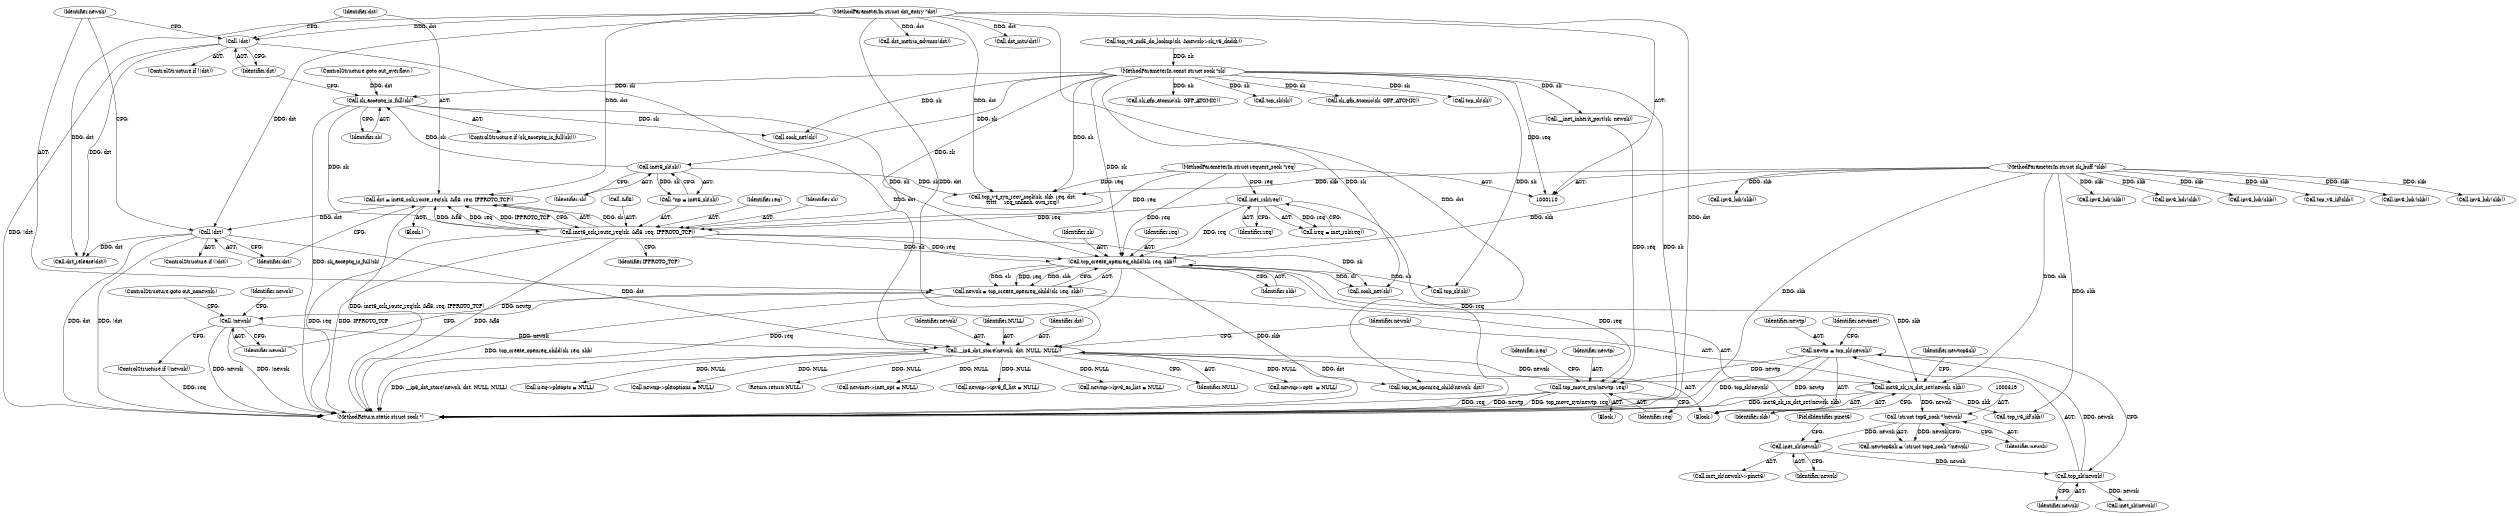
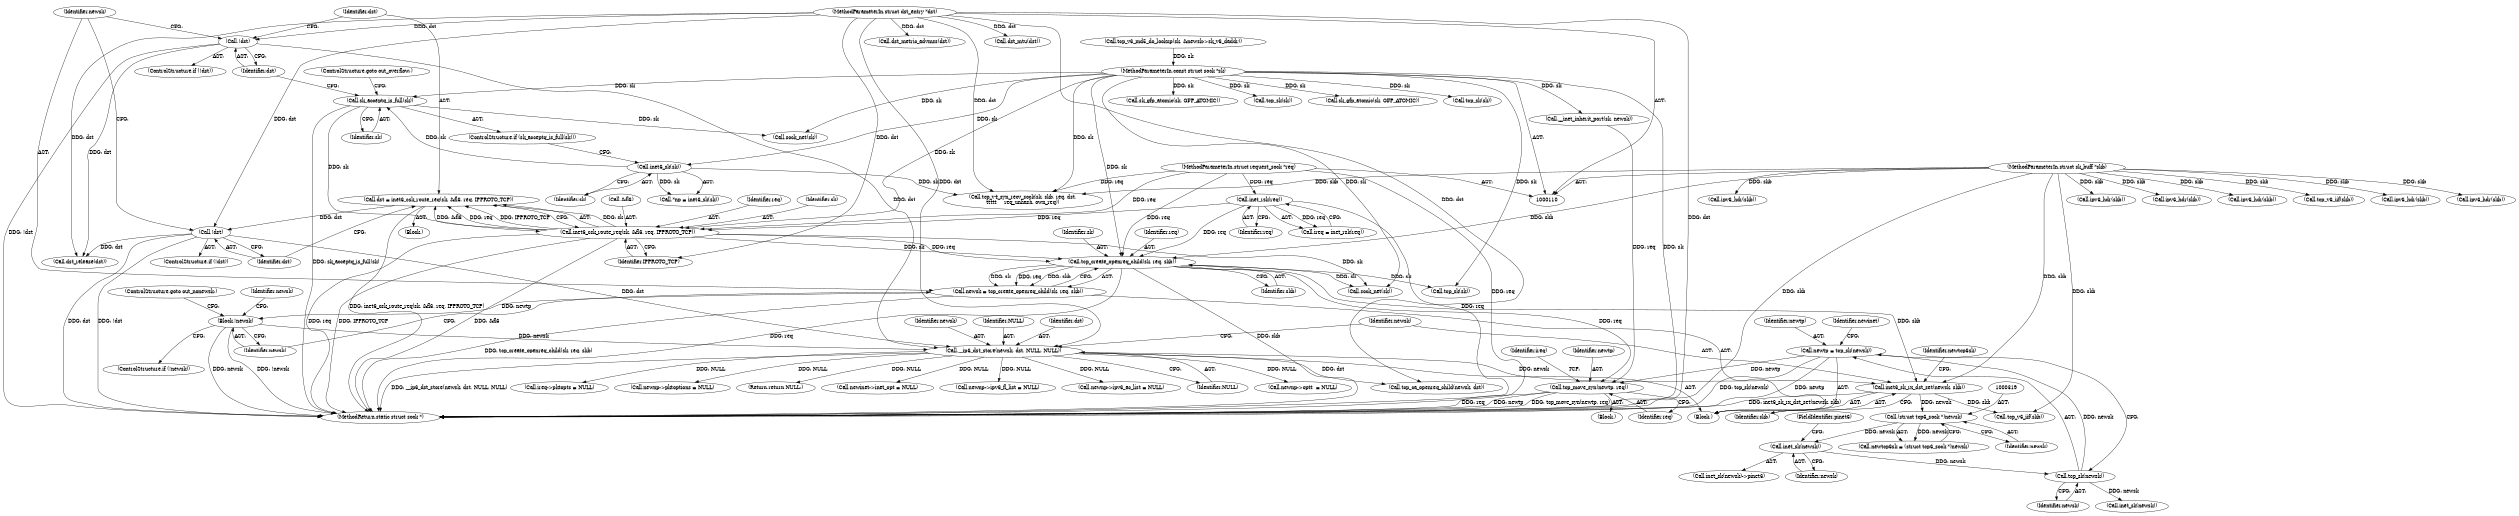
(605, 56) -> (859, 195)
(381, 86) -> (381, 86)
(775, 120) -> none
(1539, 138) -> (1539, 138)
(682, 183) -> (592, 153)
(660, 216) -> (627, 251)
(235, 322) -> (235, 322)
(1575, 370) -> (1575, 370)
(235, 410) -> (1234, 408)
